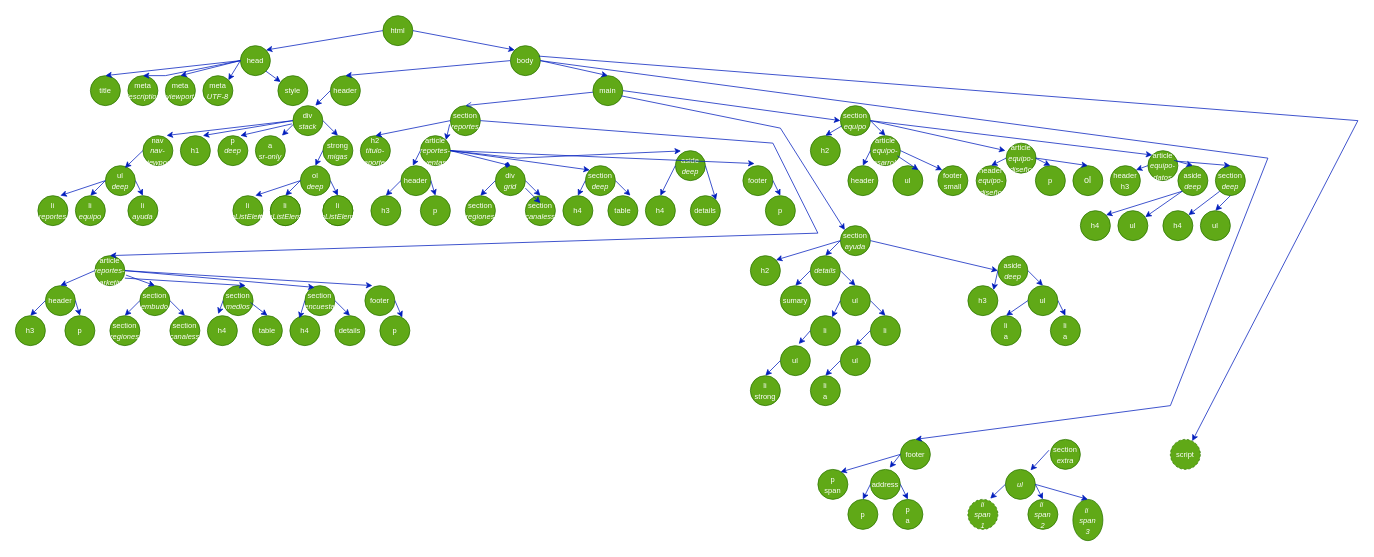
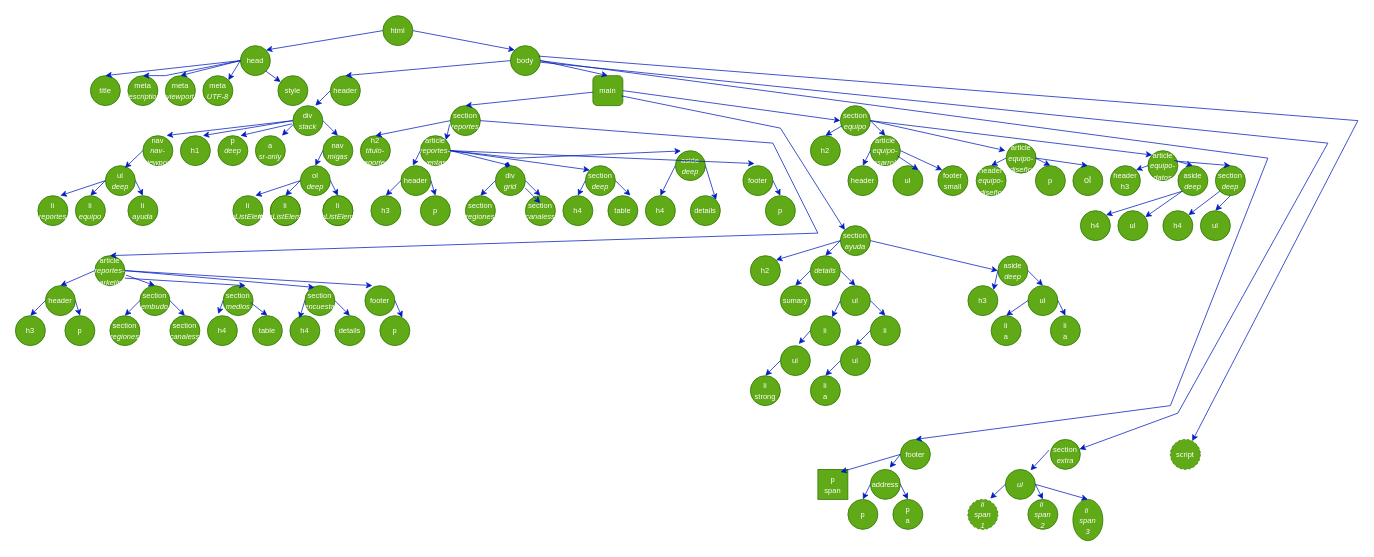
(608, 90) -> (608, 90)
(470, 105) -> (471, 105)
none -> (1183, 128)
(338, 150) -> (338, 150)
(833, 484) -> (833, 484)
